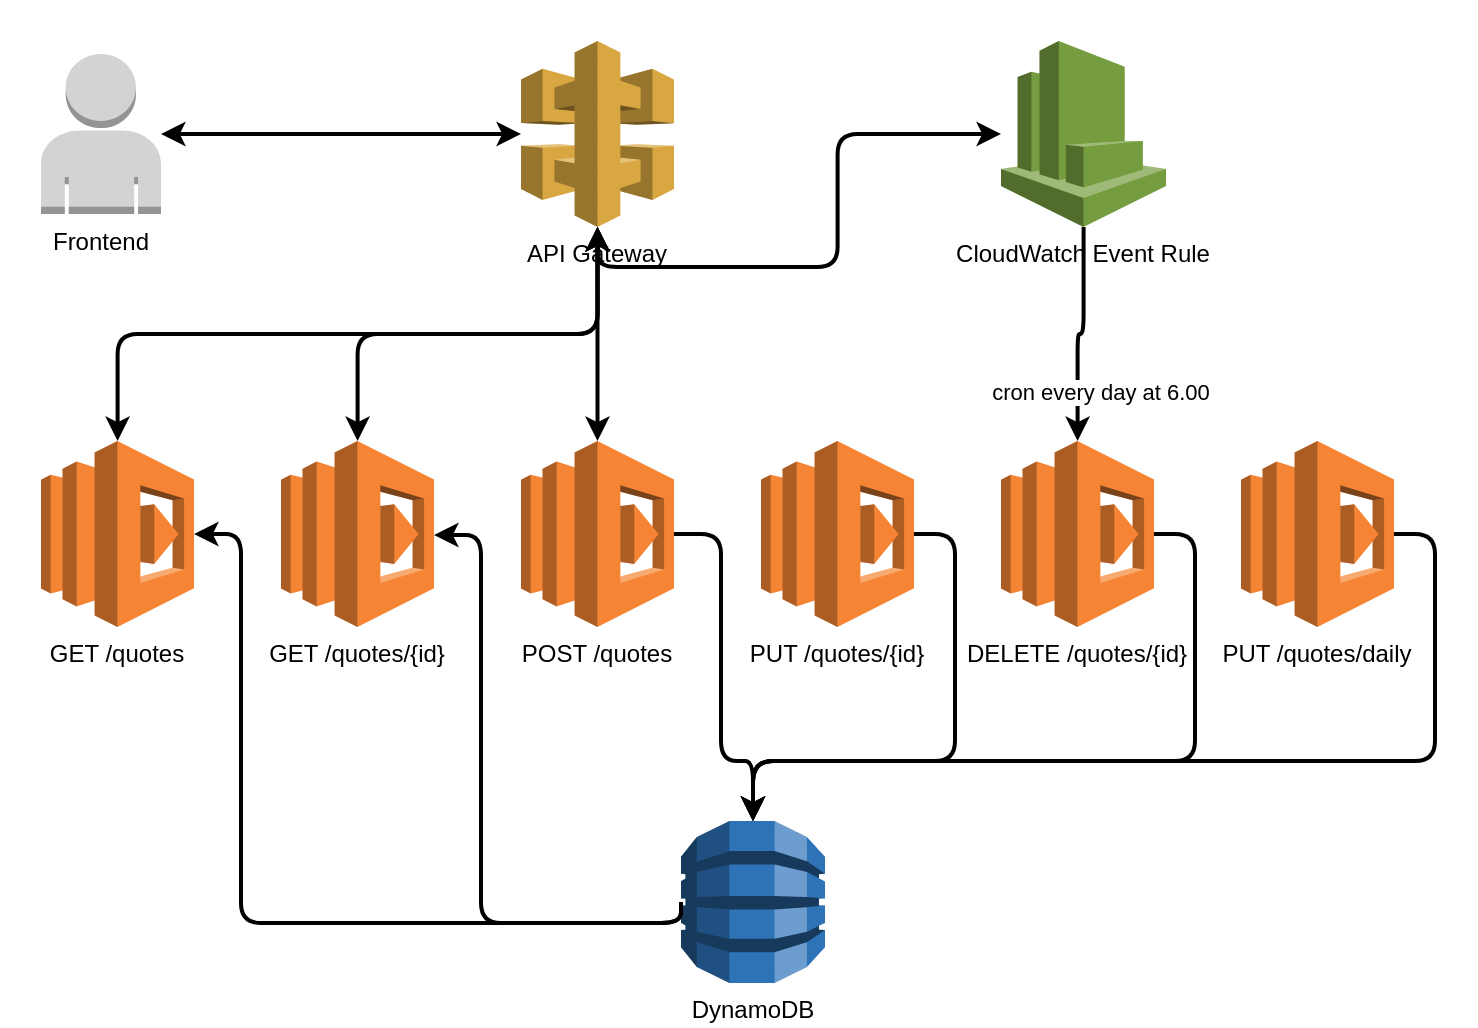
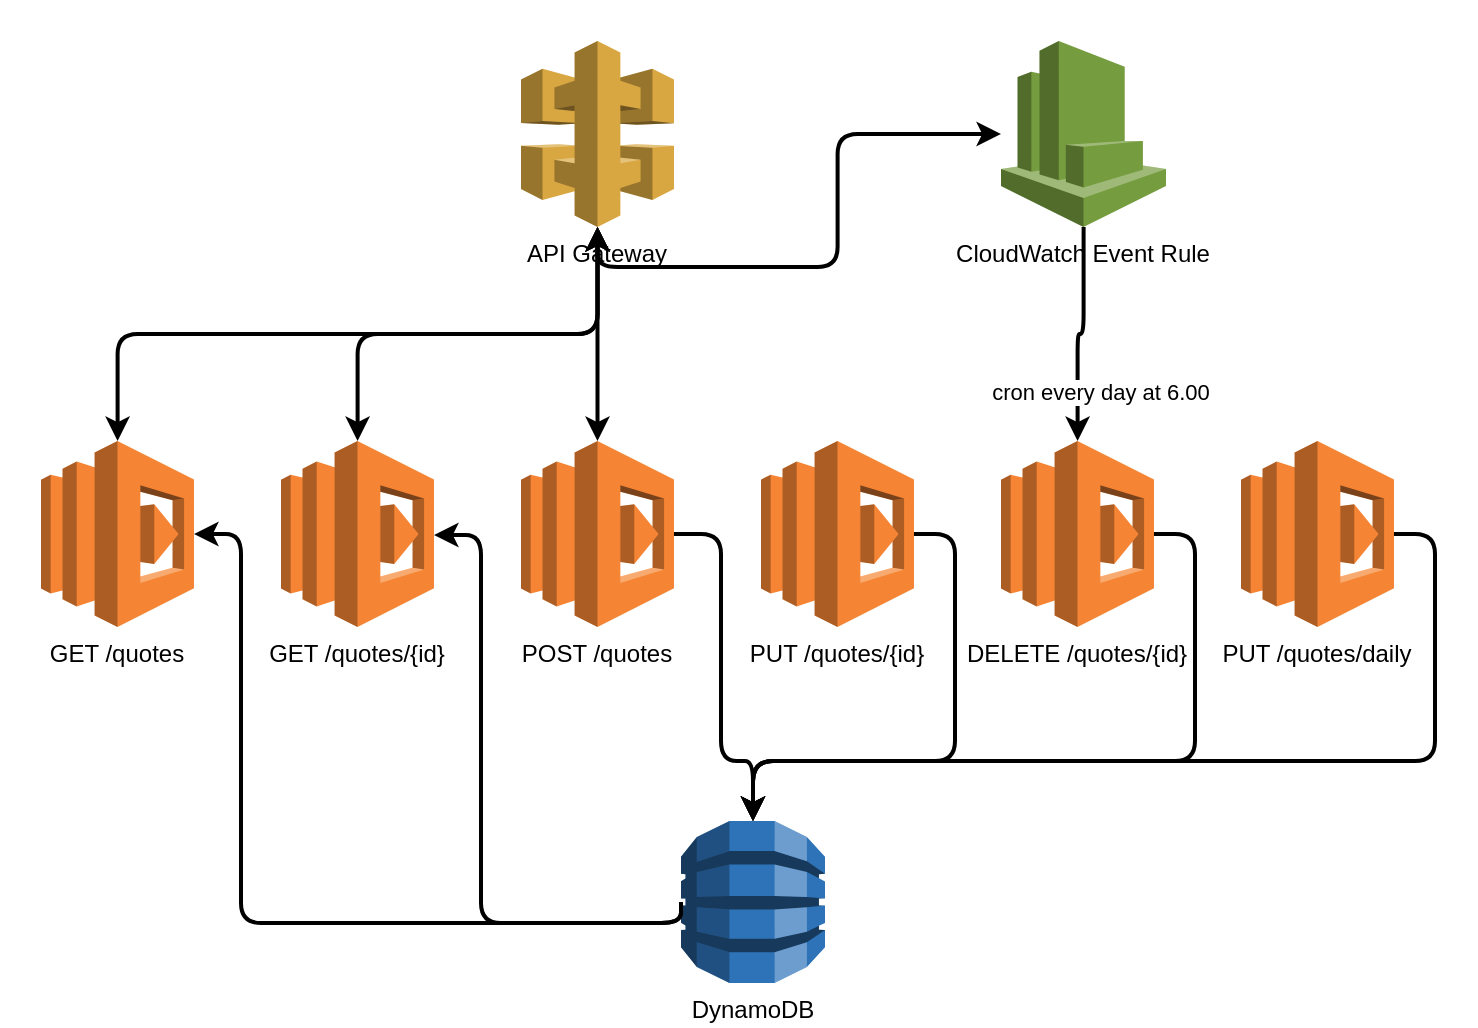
(101, 134) -> none
(340, 134) -> none
